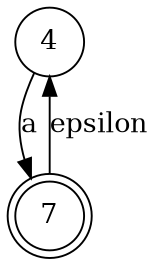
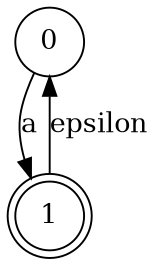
(50, 42) -> (50, 42)
(50, 216) -> (50, 216)
